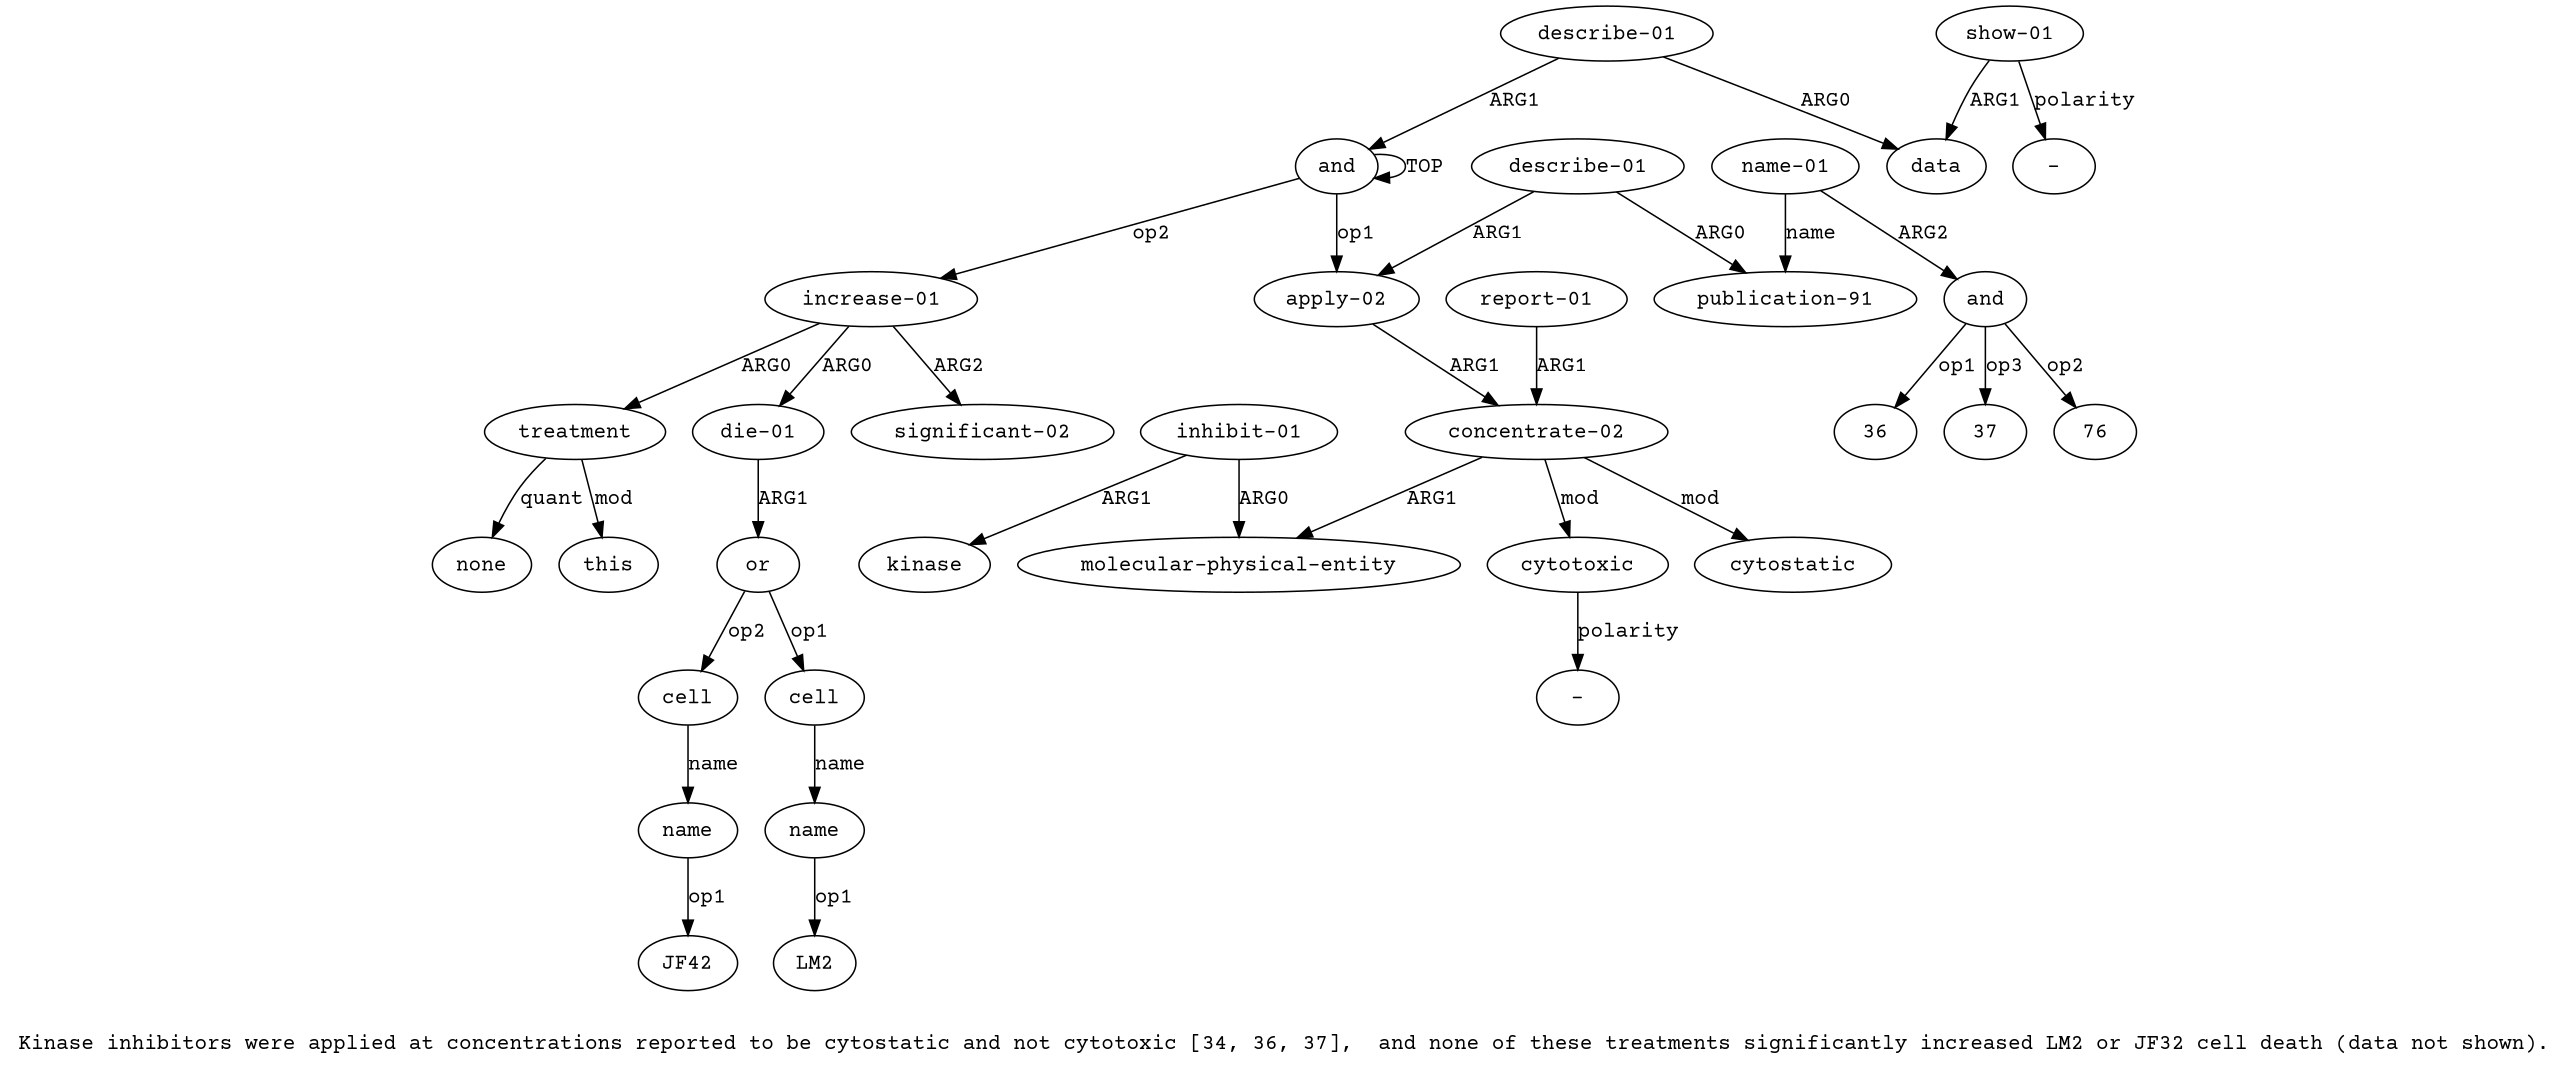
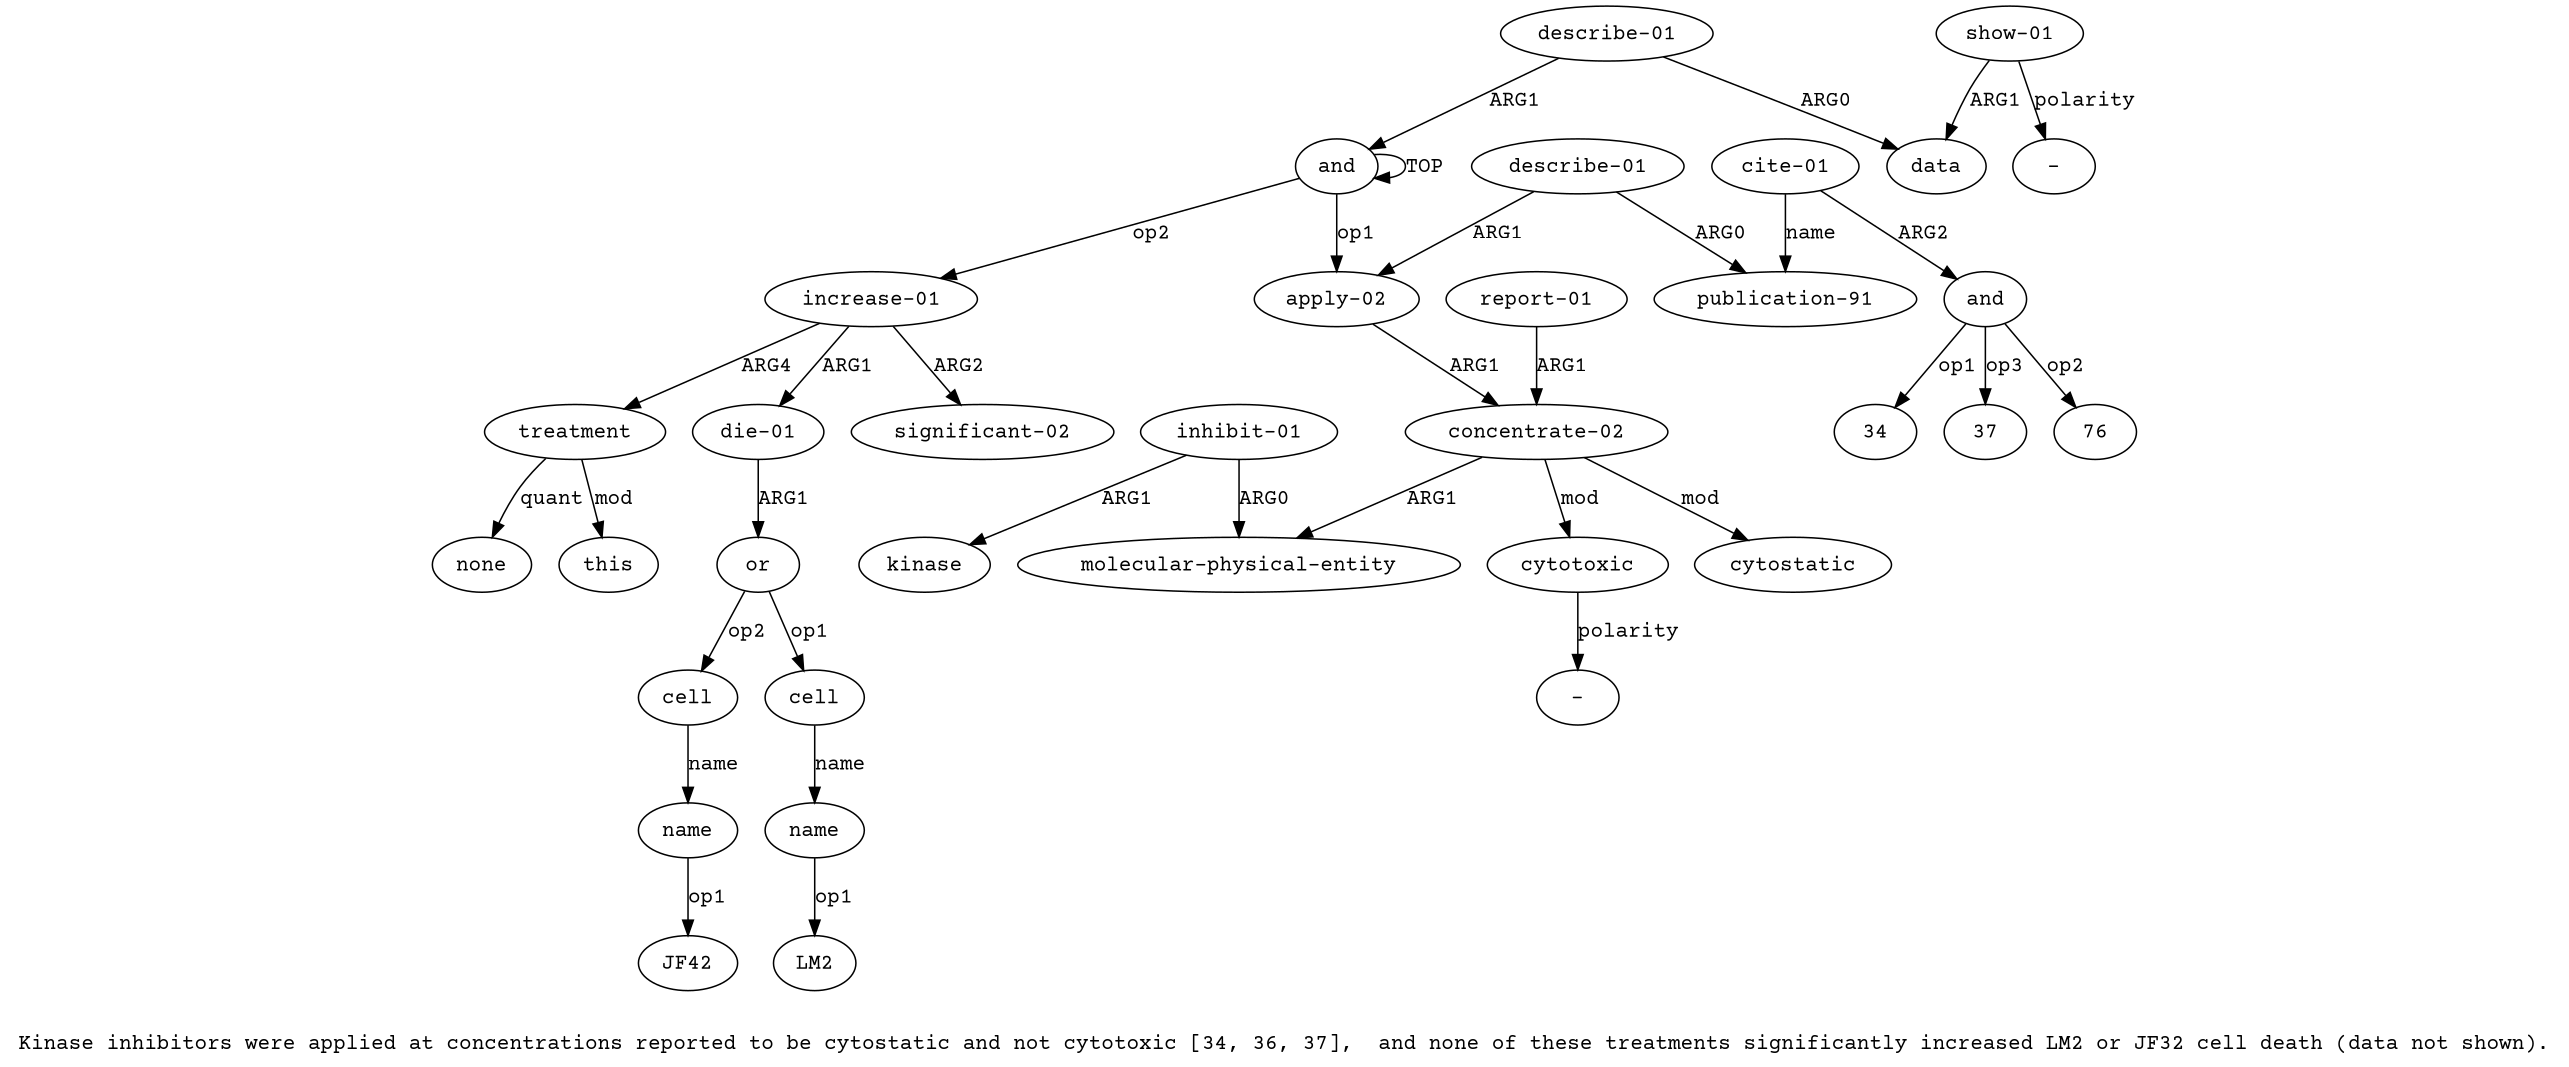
(1785, 166) -> (1785, 166)
(767, 366) -> (767, 366)
(848, 366) -> (848, 366)
(1875, 432) -> (1875, 432)
